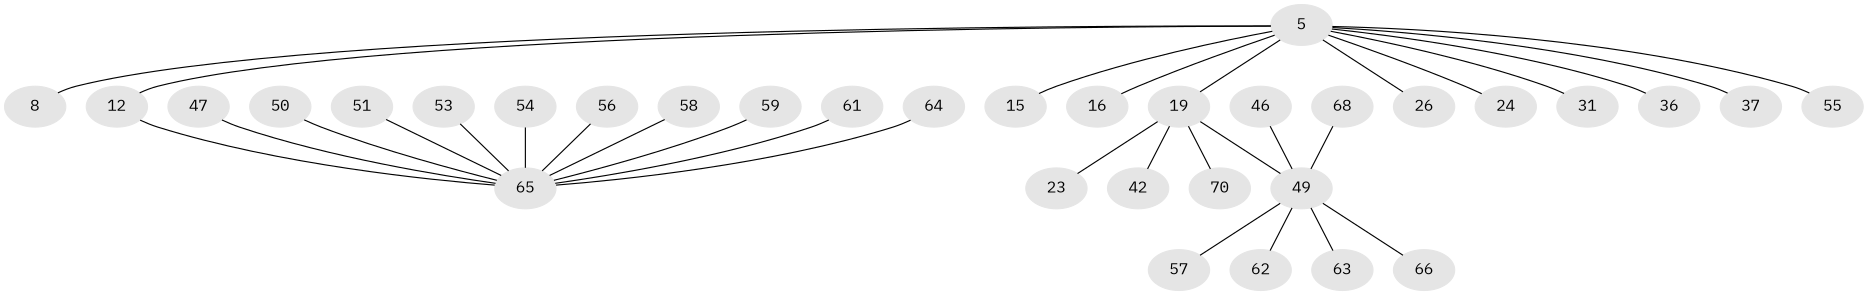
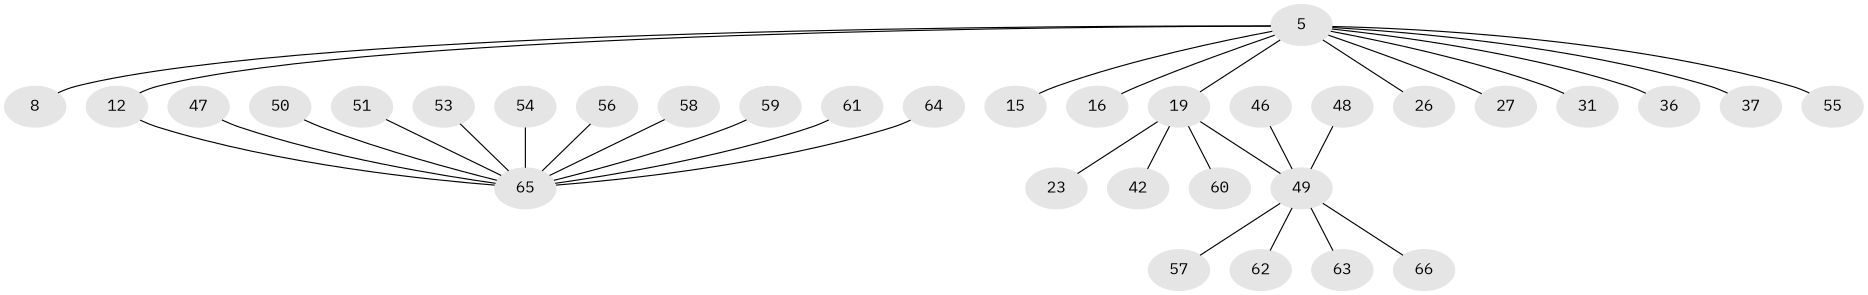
(1342, 107) -> (1342, 107)
(1506, 107) -> (1506, 107)
(1220, 188) -> (1220, 188)
